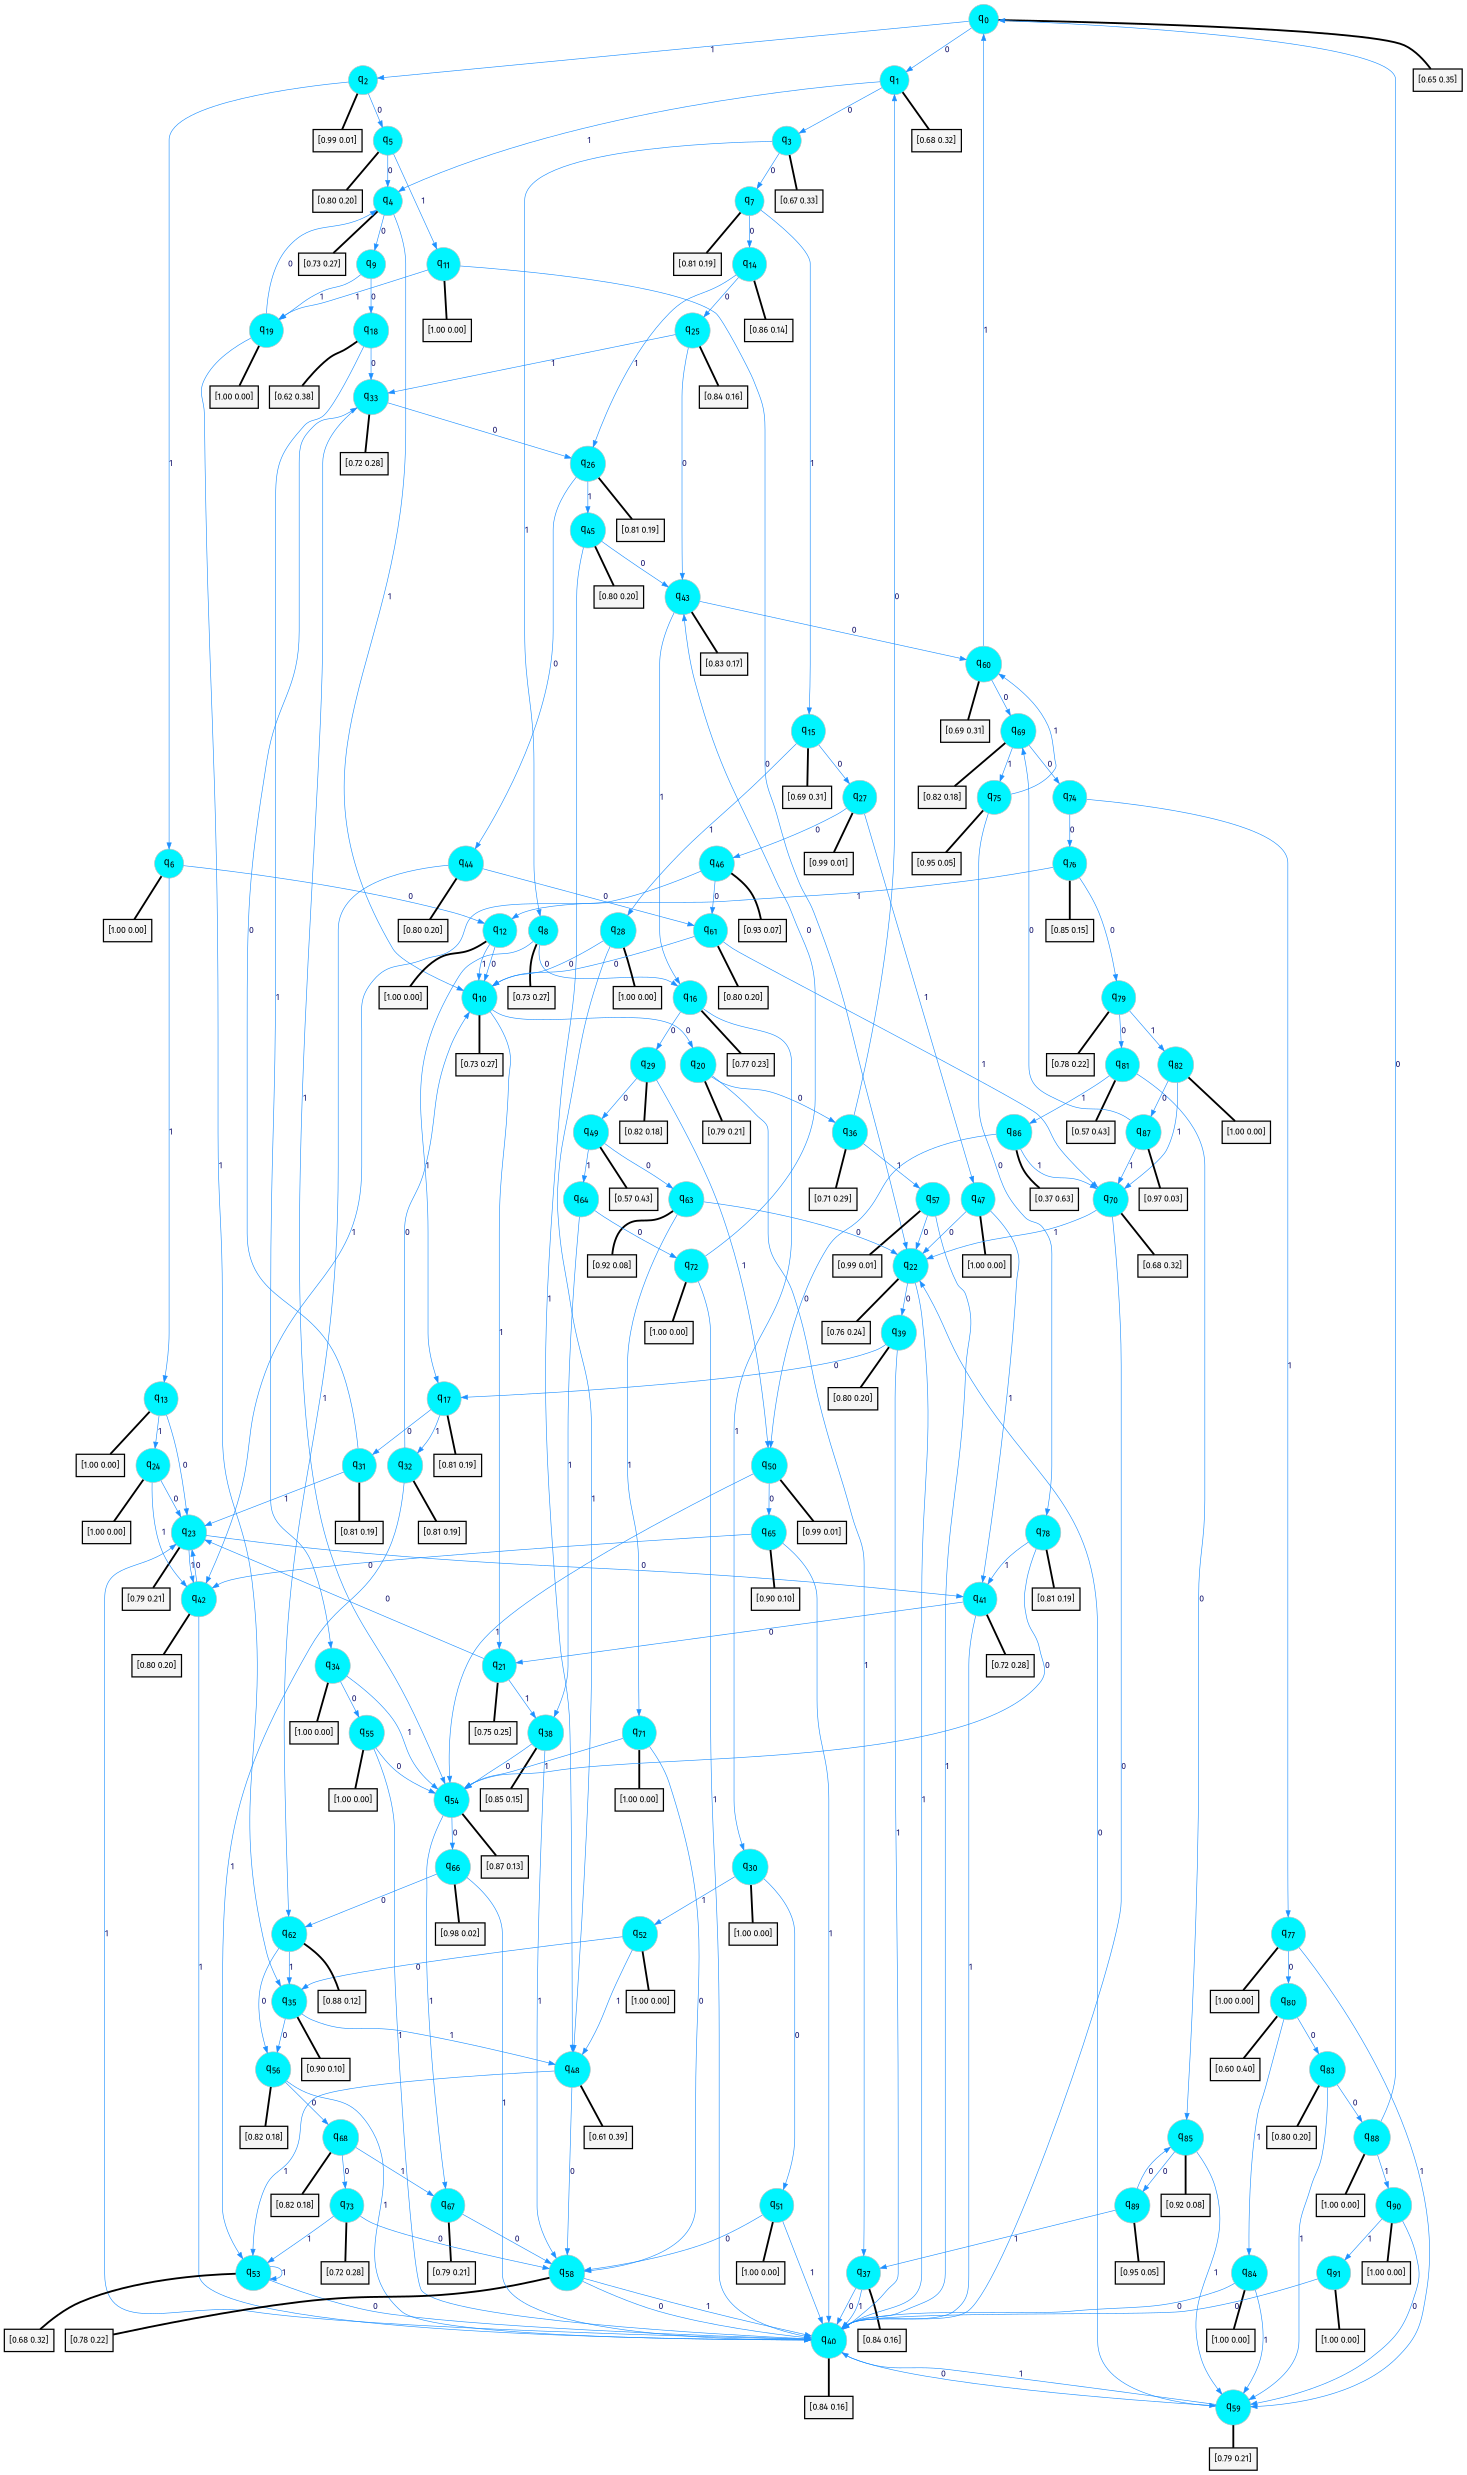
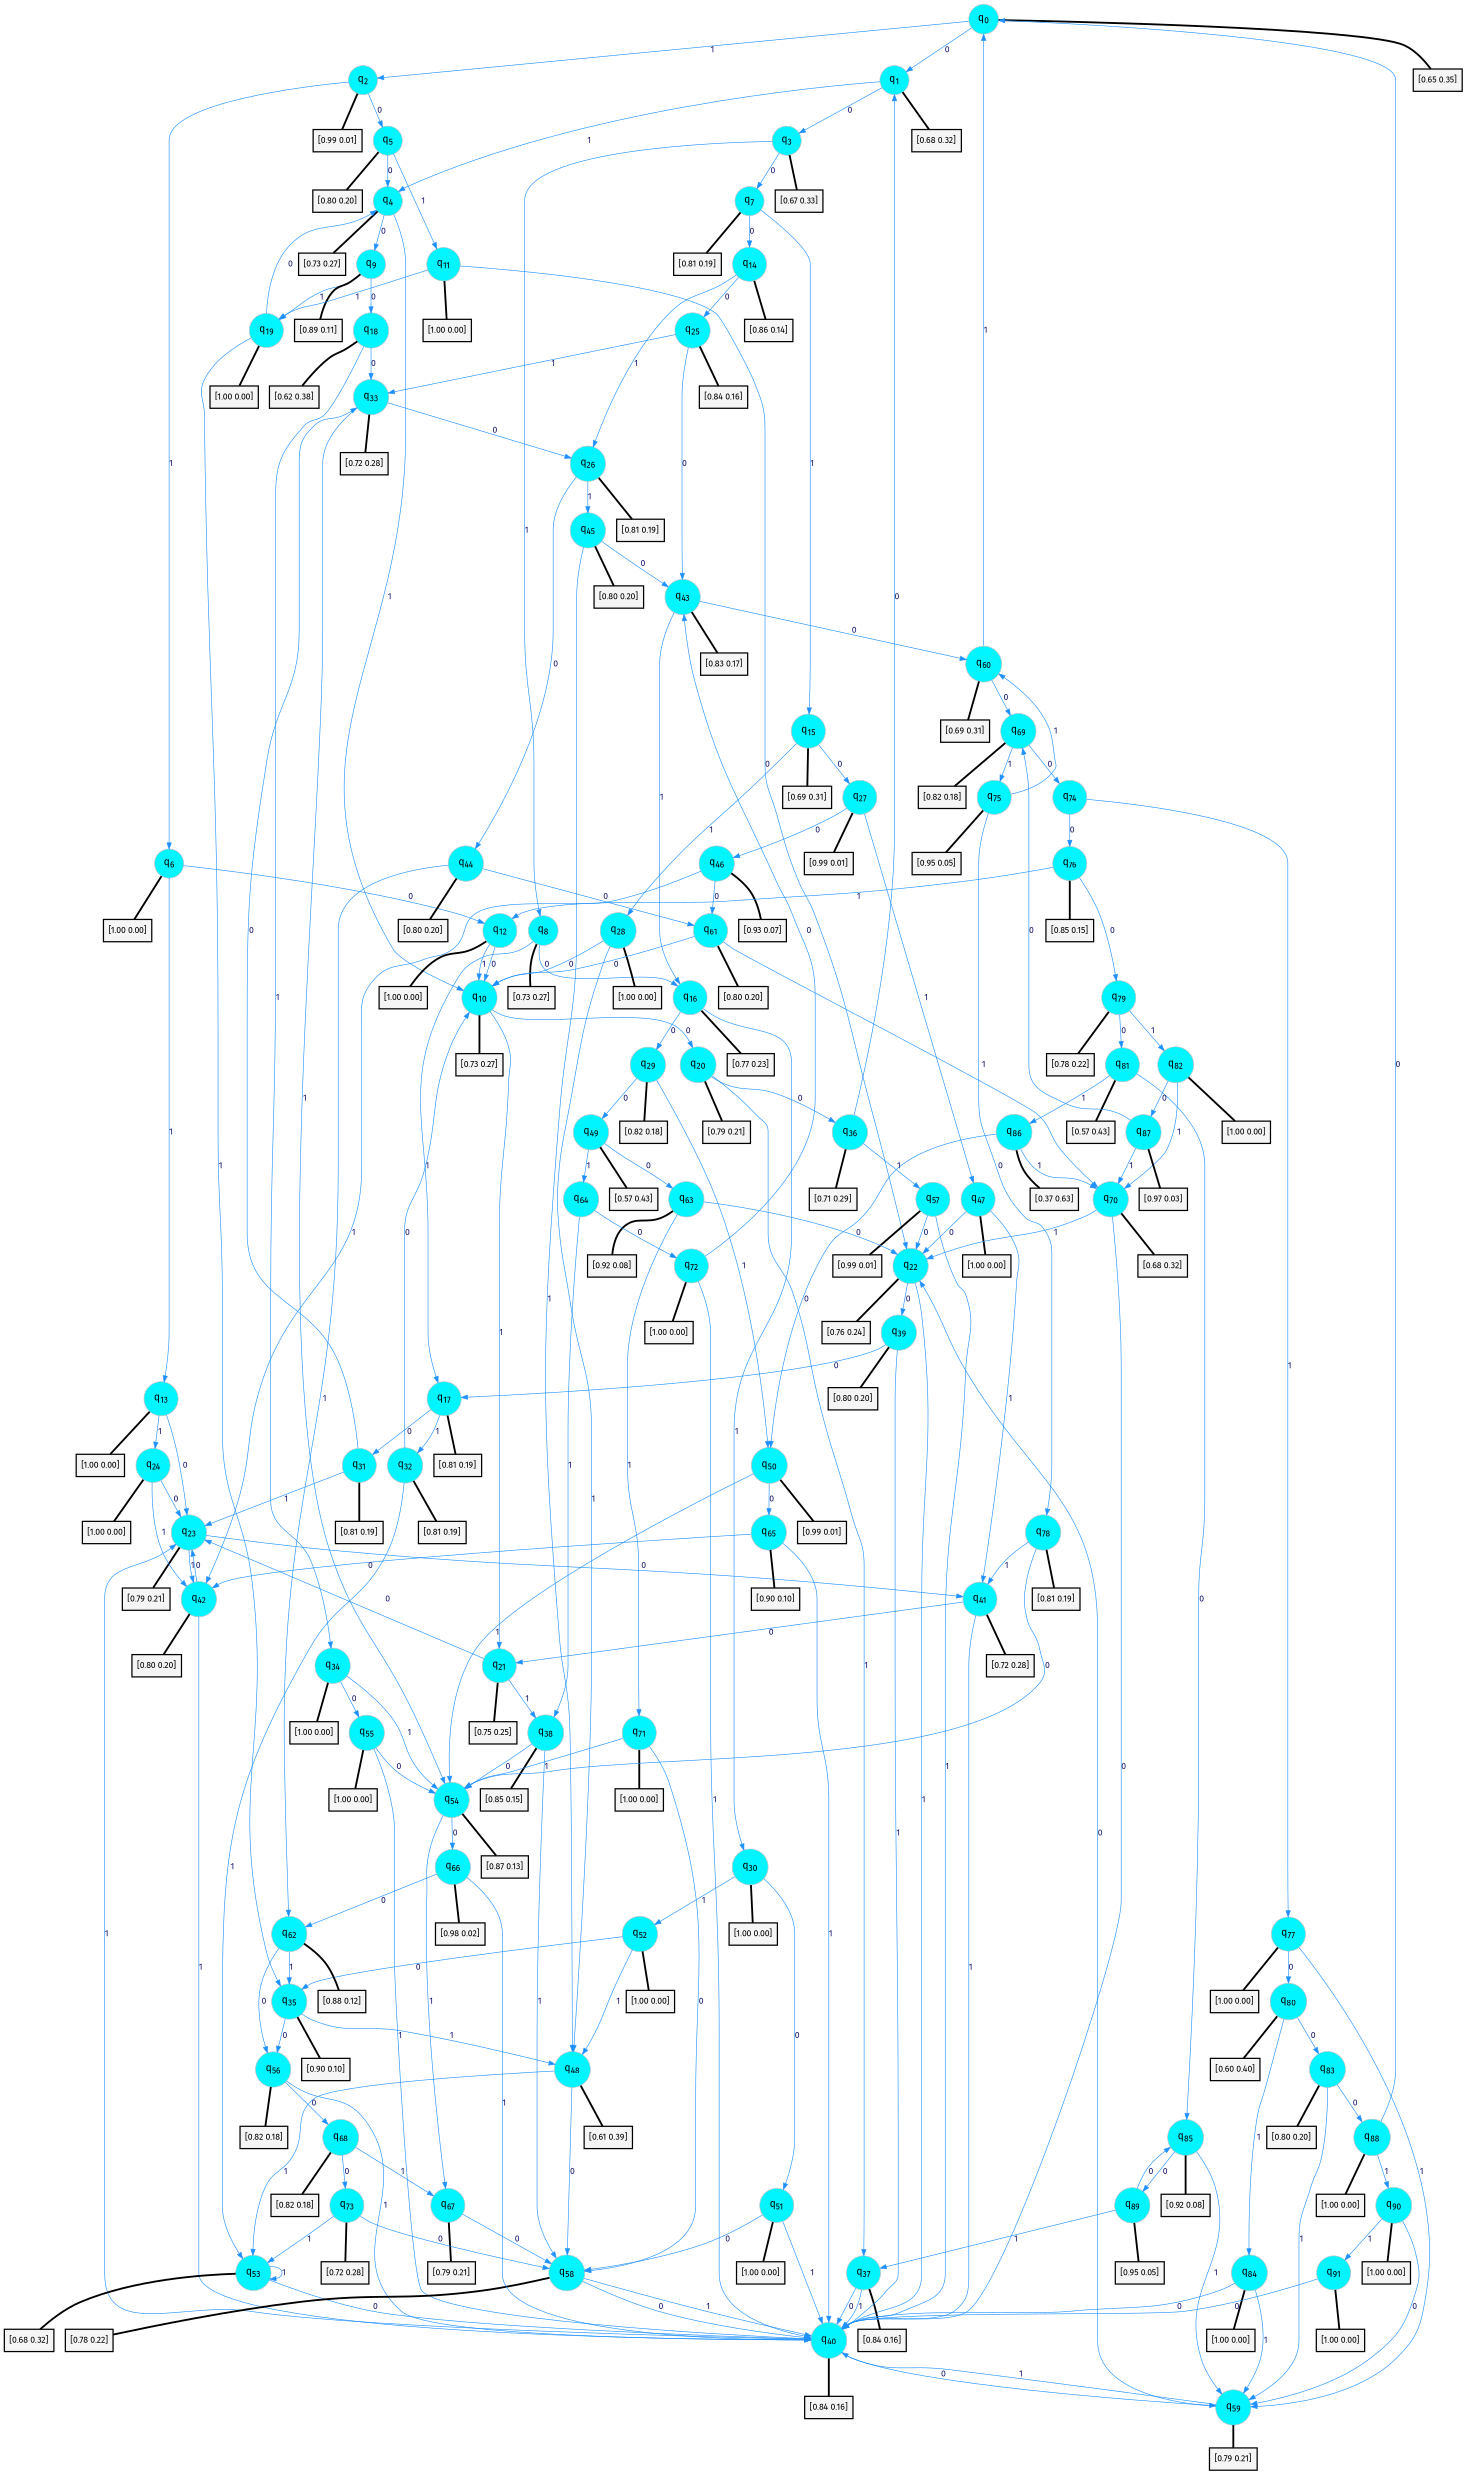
none -> (318, 330)
